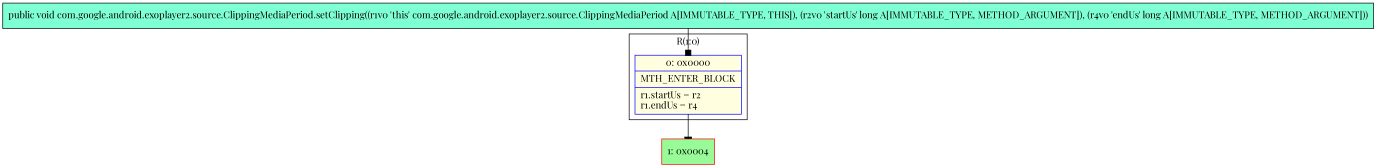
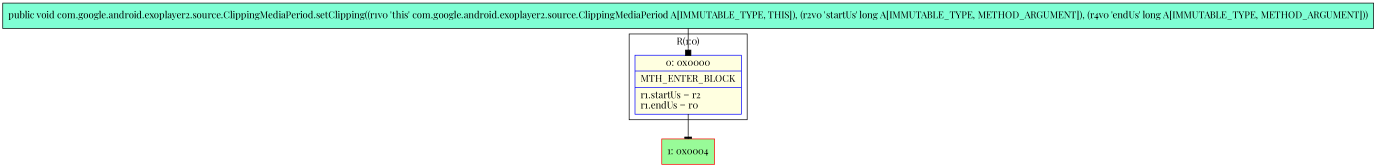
(669, 106) -> (670, 106)
